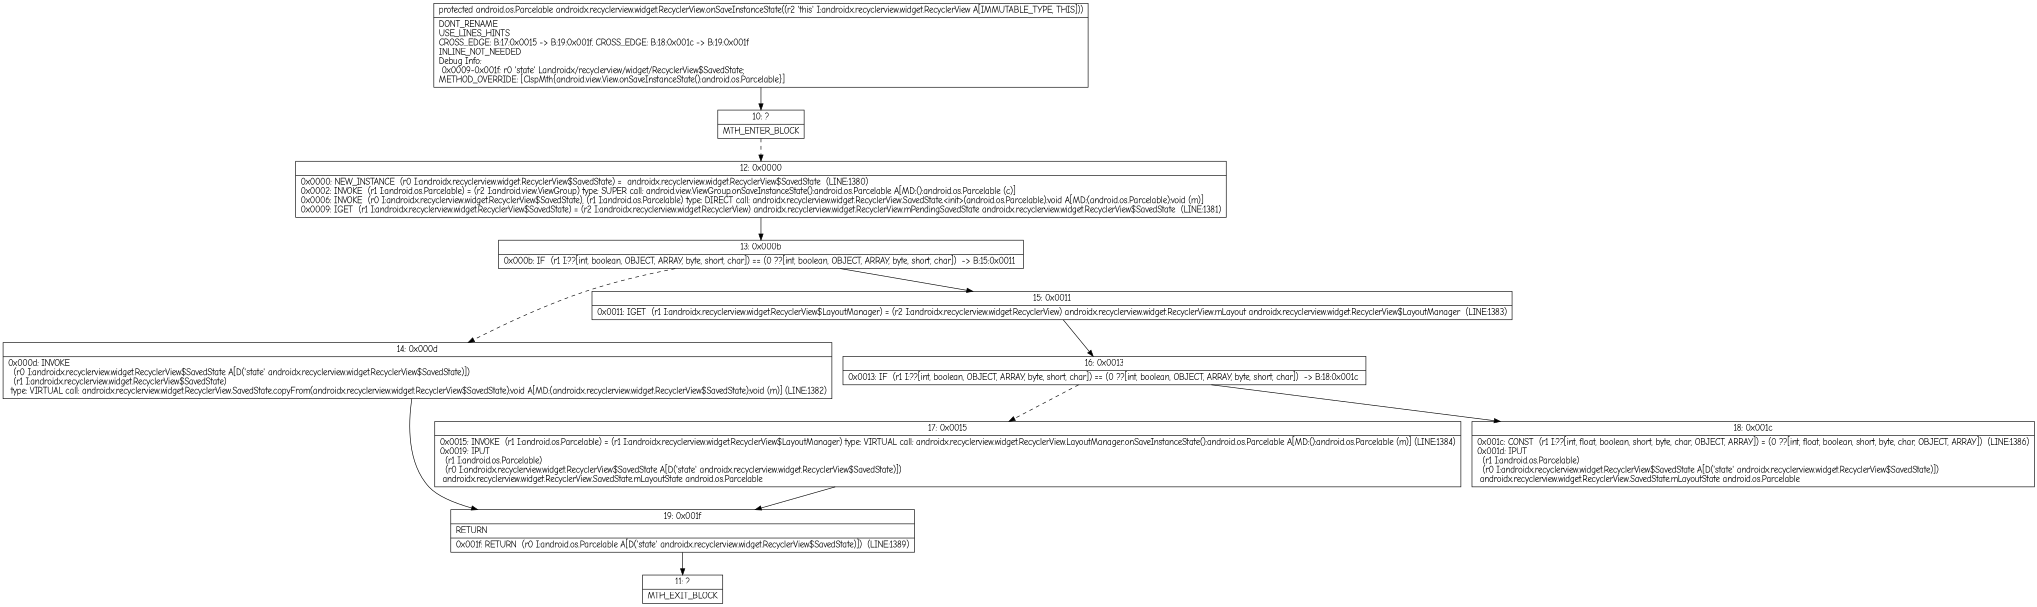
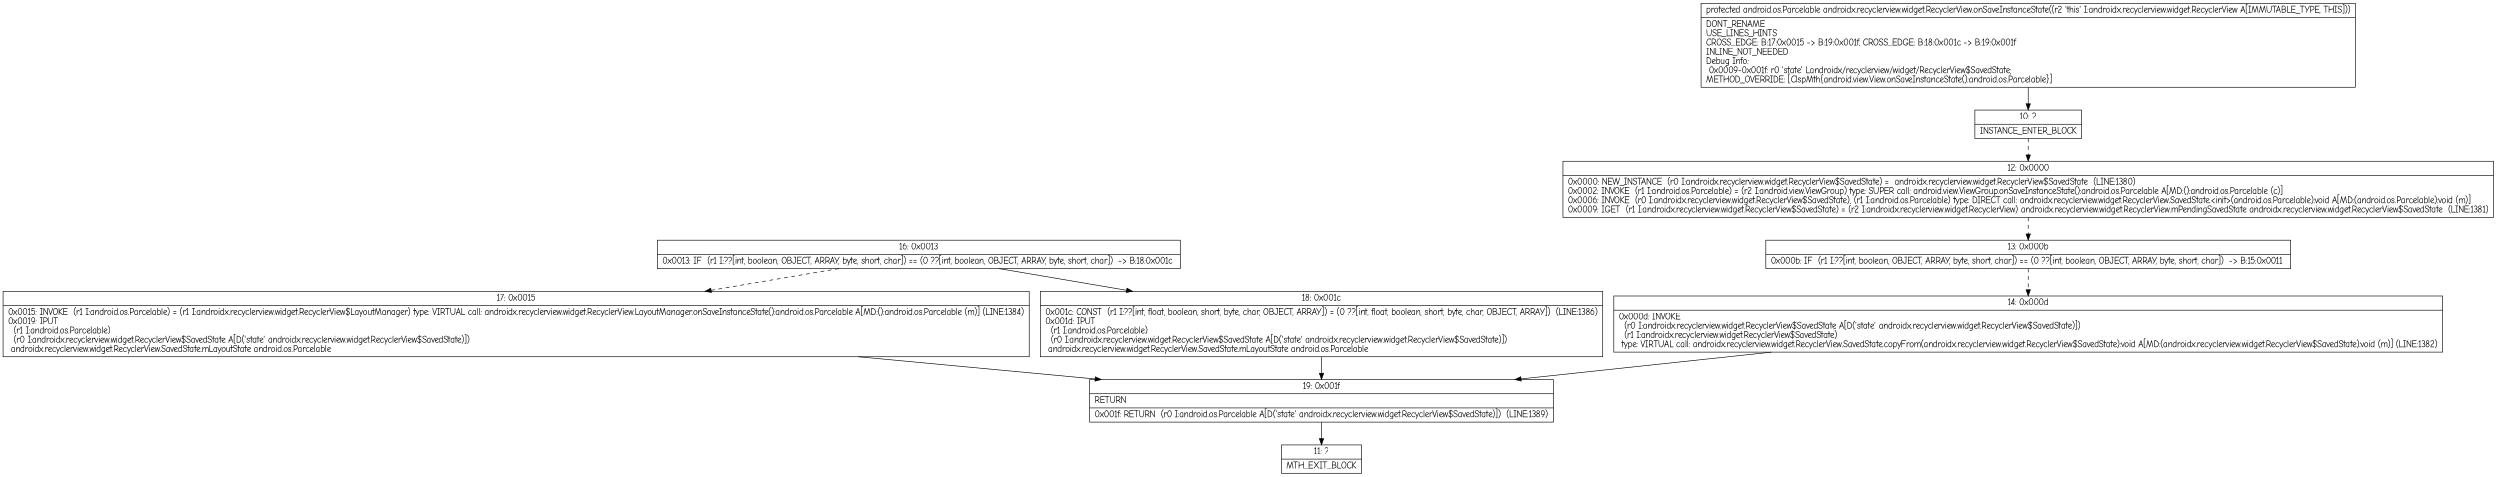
(761, 131) -> (2028, 131)
(761, 226) -> (2028, 226)
(1052, 306) -> none
none -> (1322, 365)
